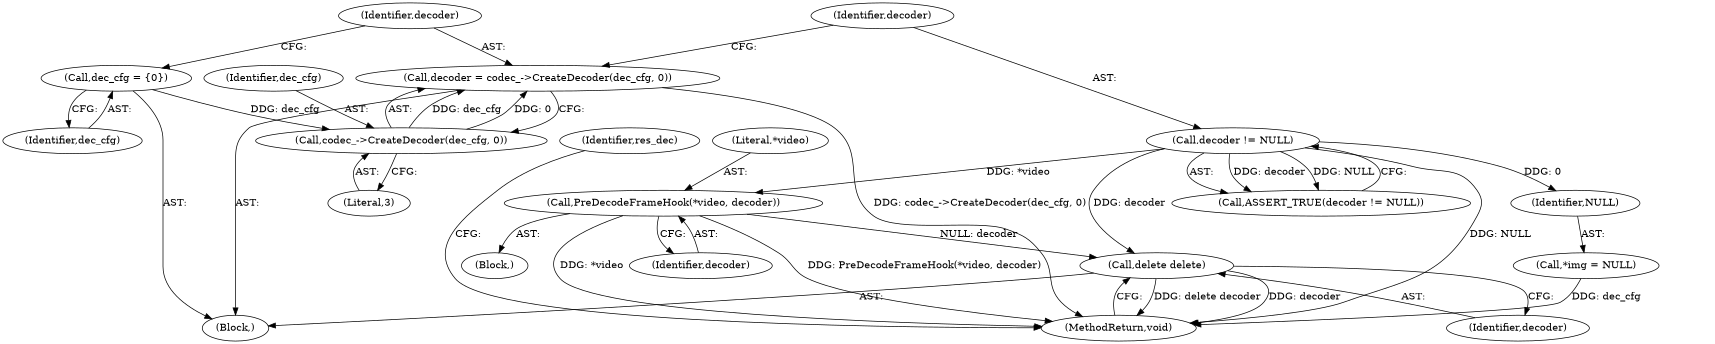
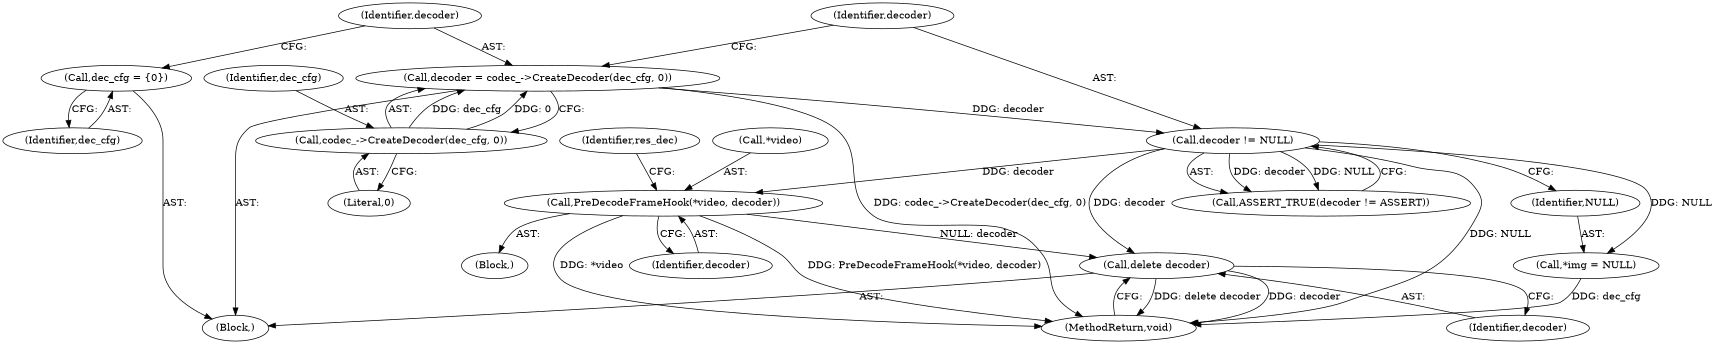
none -> (908, 108)
(237, 112) -> none
(770, 141) -> (770, 141)
none -> (1520, 161)
(1018, 172) -> (1018, 172)
(1543, 172) -> (1543, 172)
(369, 203) -> (369, 203)
(1321, 203) -> (1321, 203)
(1157, 266) -> (1157, 266)
(638, 315) -> (645, 169)
